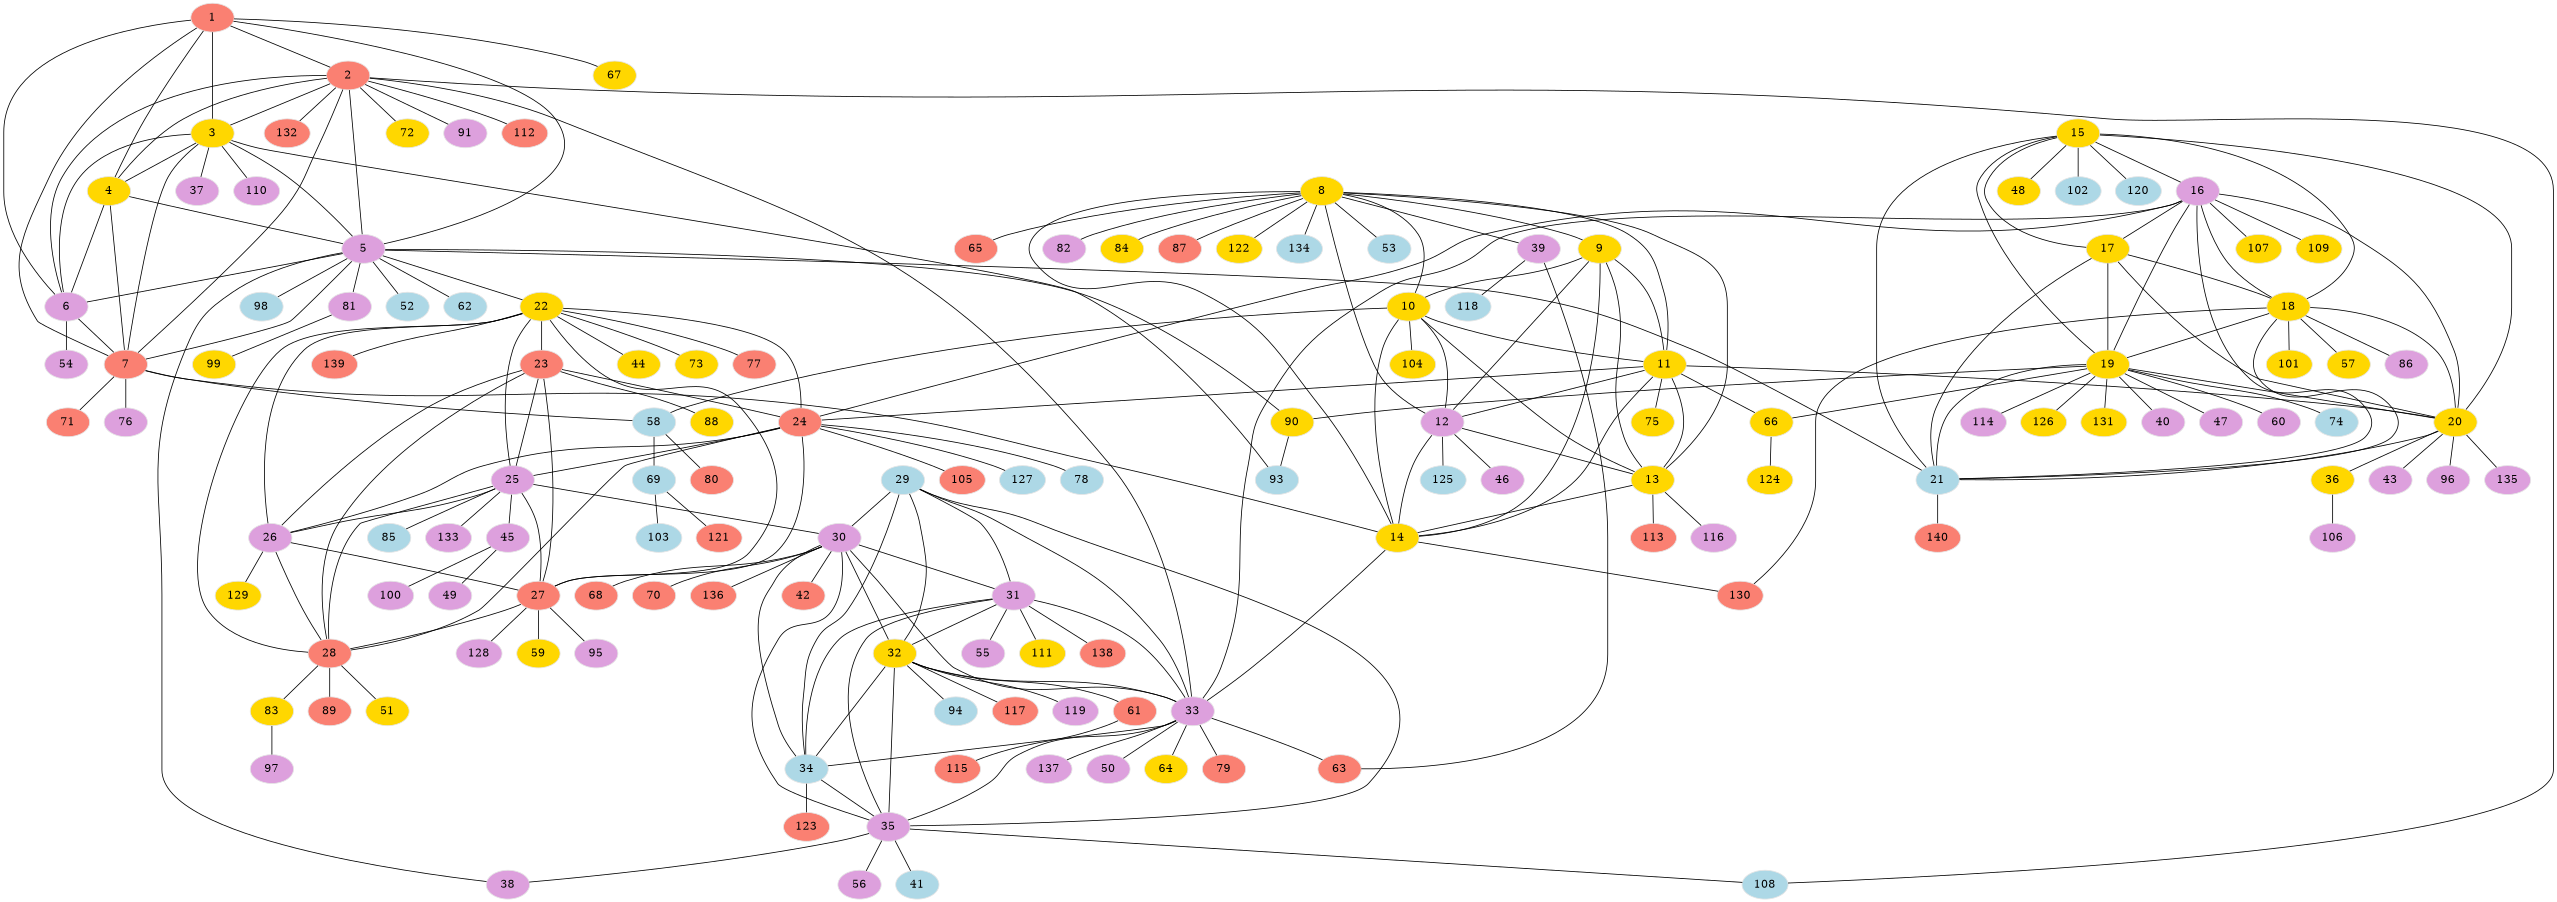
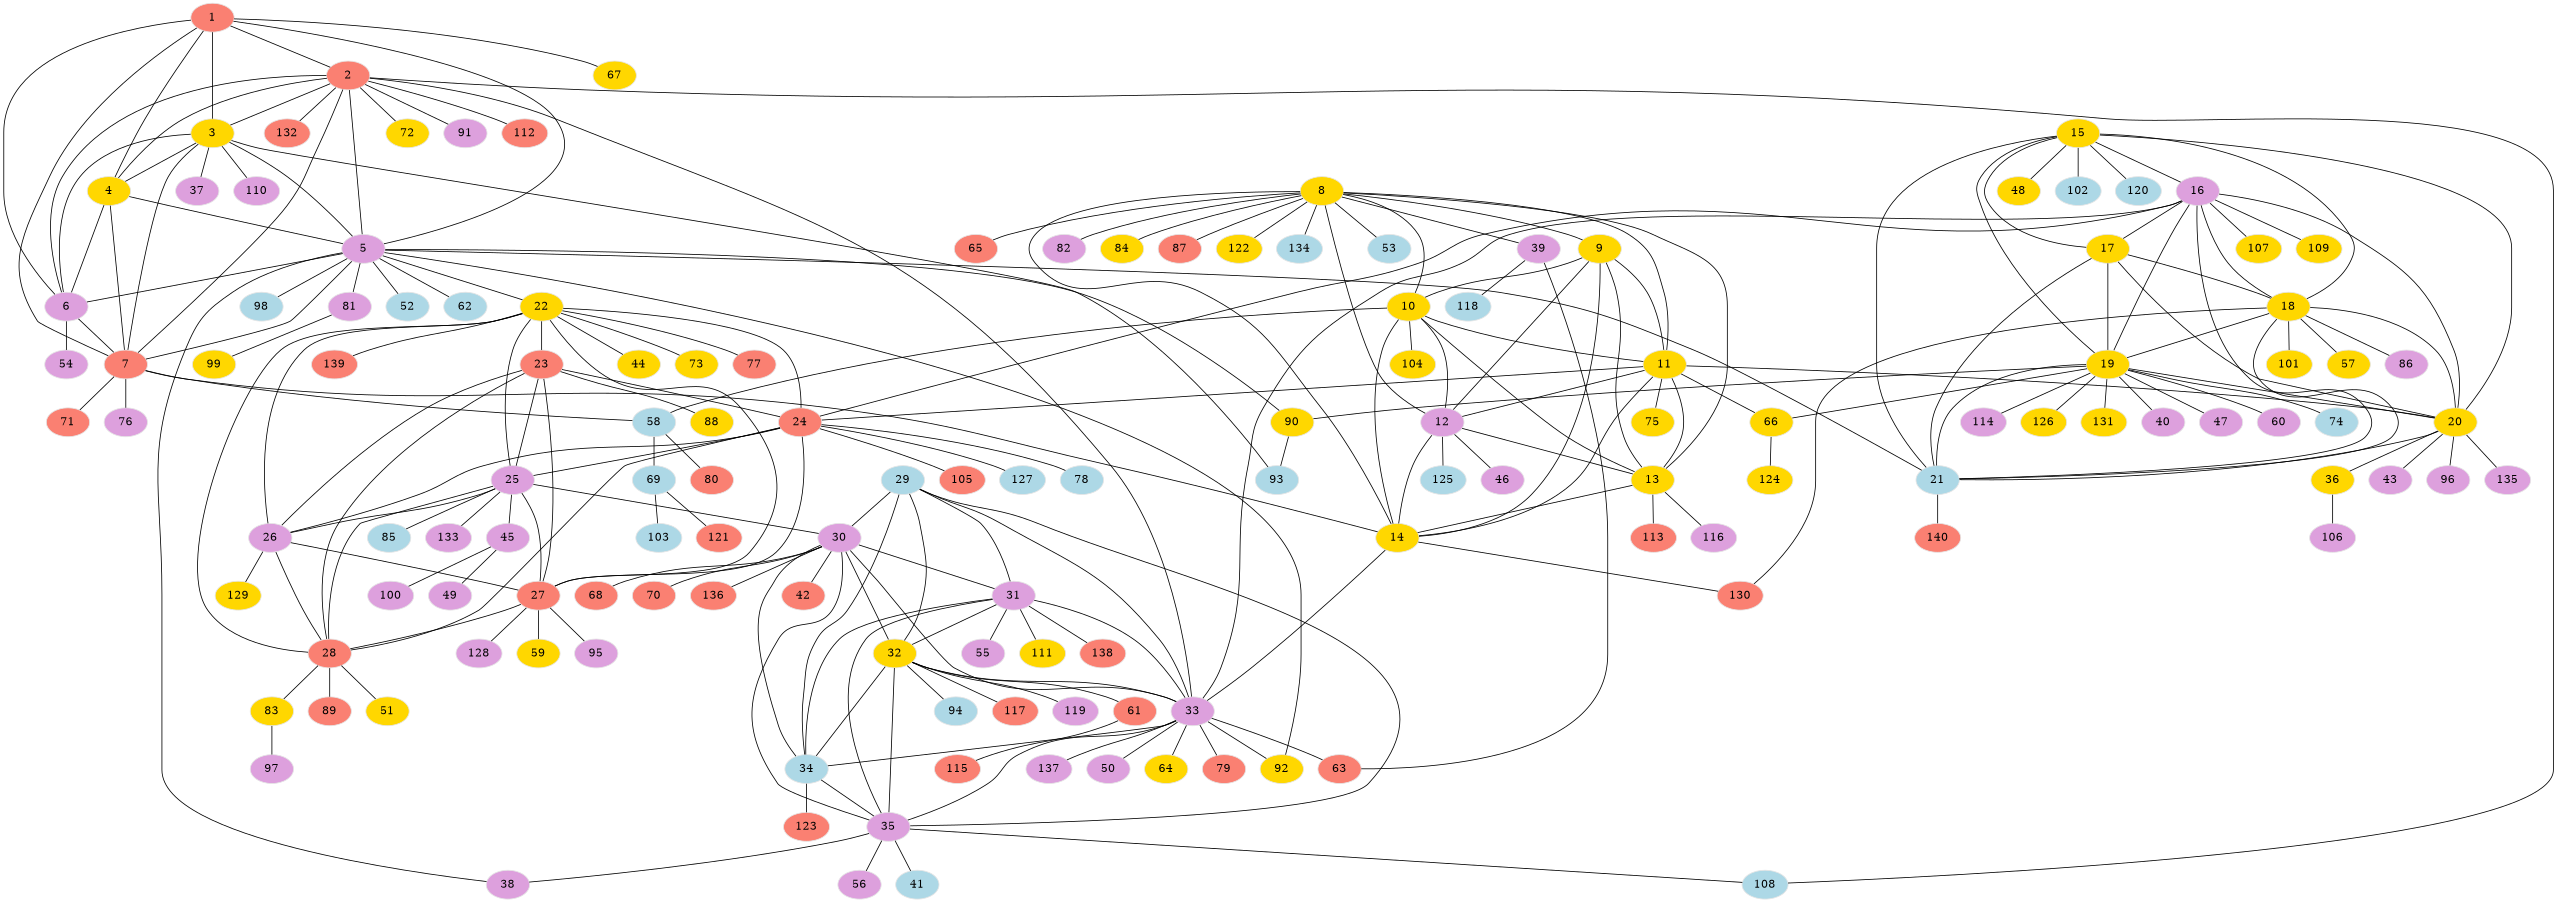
none -> (1282, 769)
